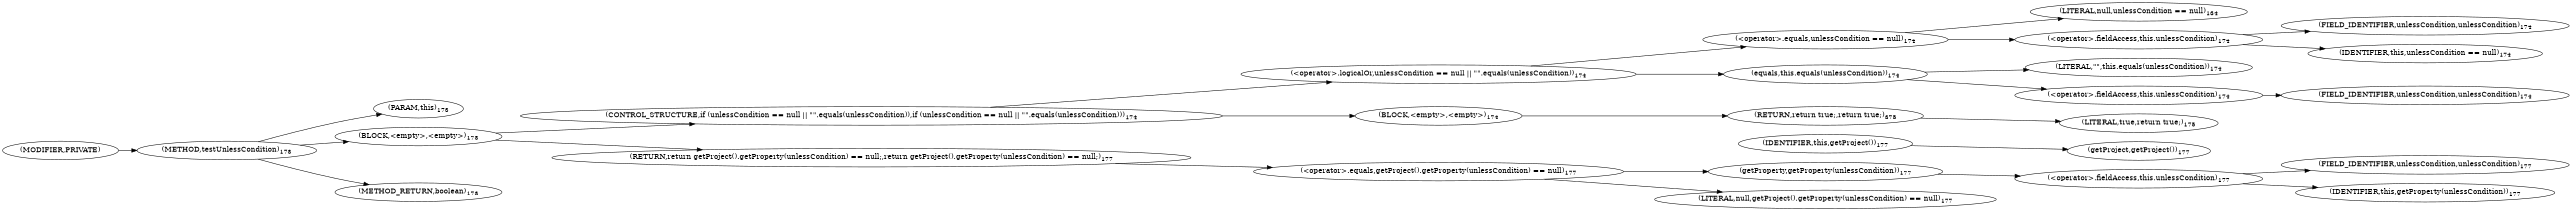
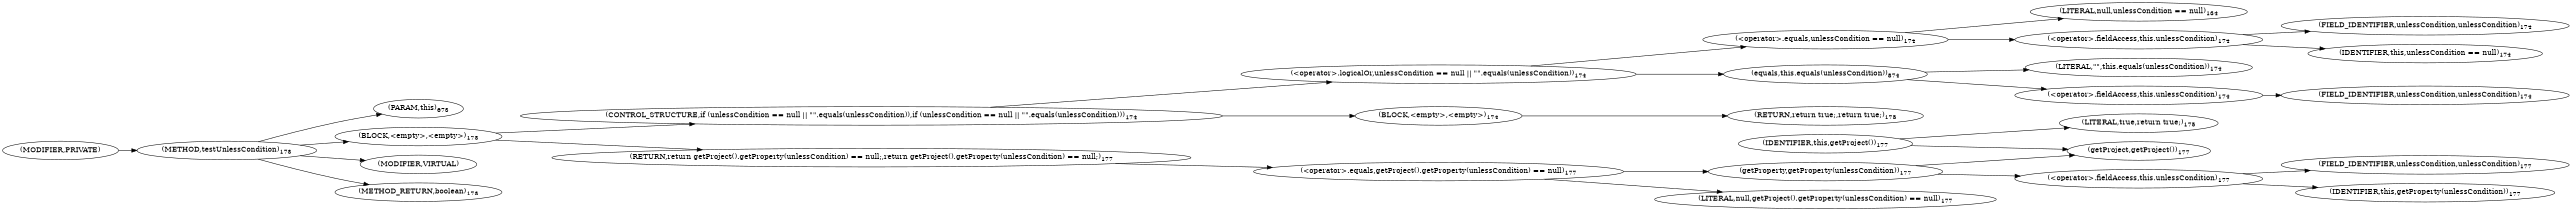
(1894, 73) -> (1894, 73)
(443, 108) -> (443, 108)
(1891, 115) -> (1891, 115)
(1988, 120) -> (1982, 133)
none -> (1993, 161)
none -> (418, 164)
